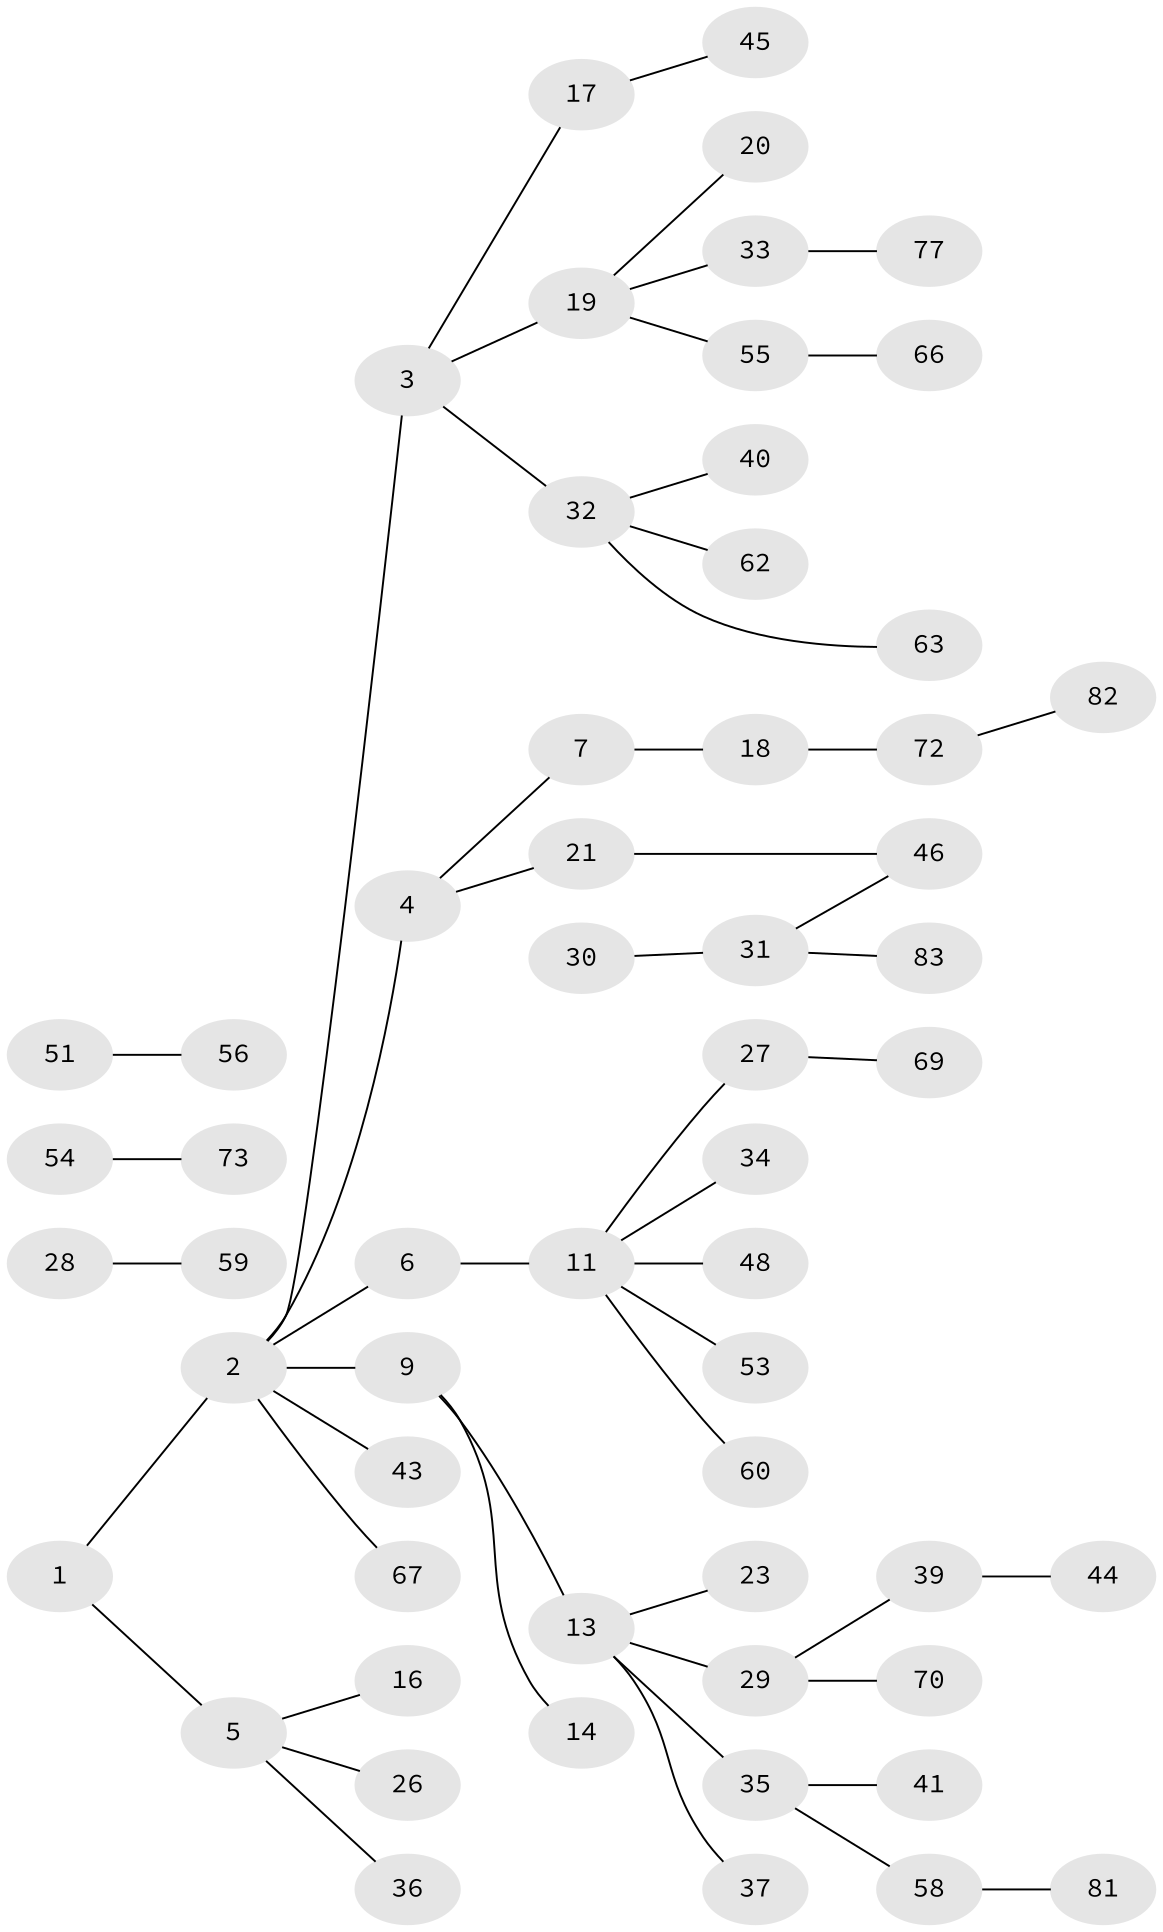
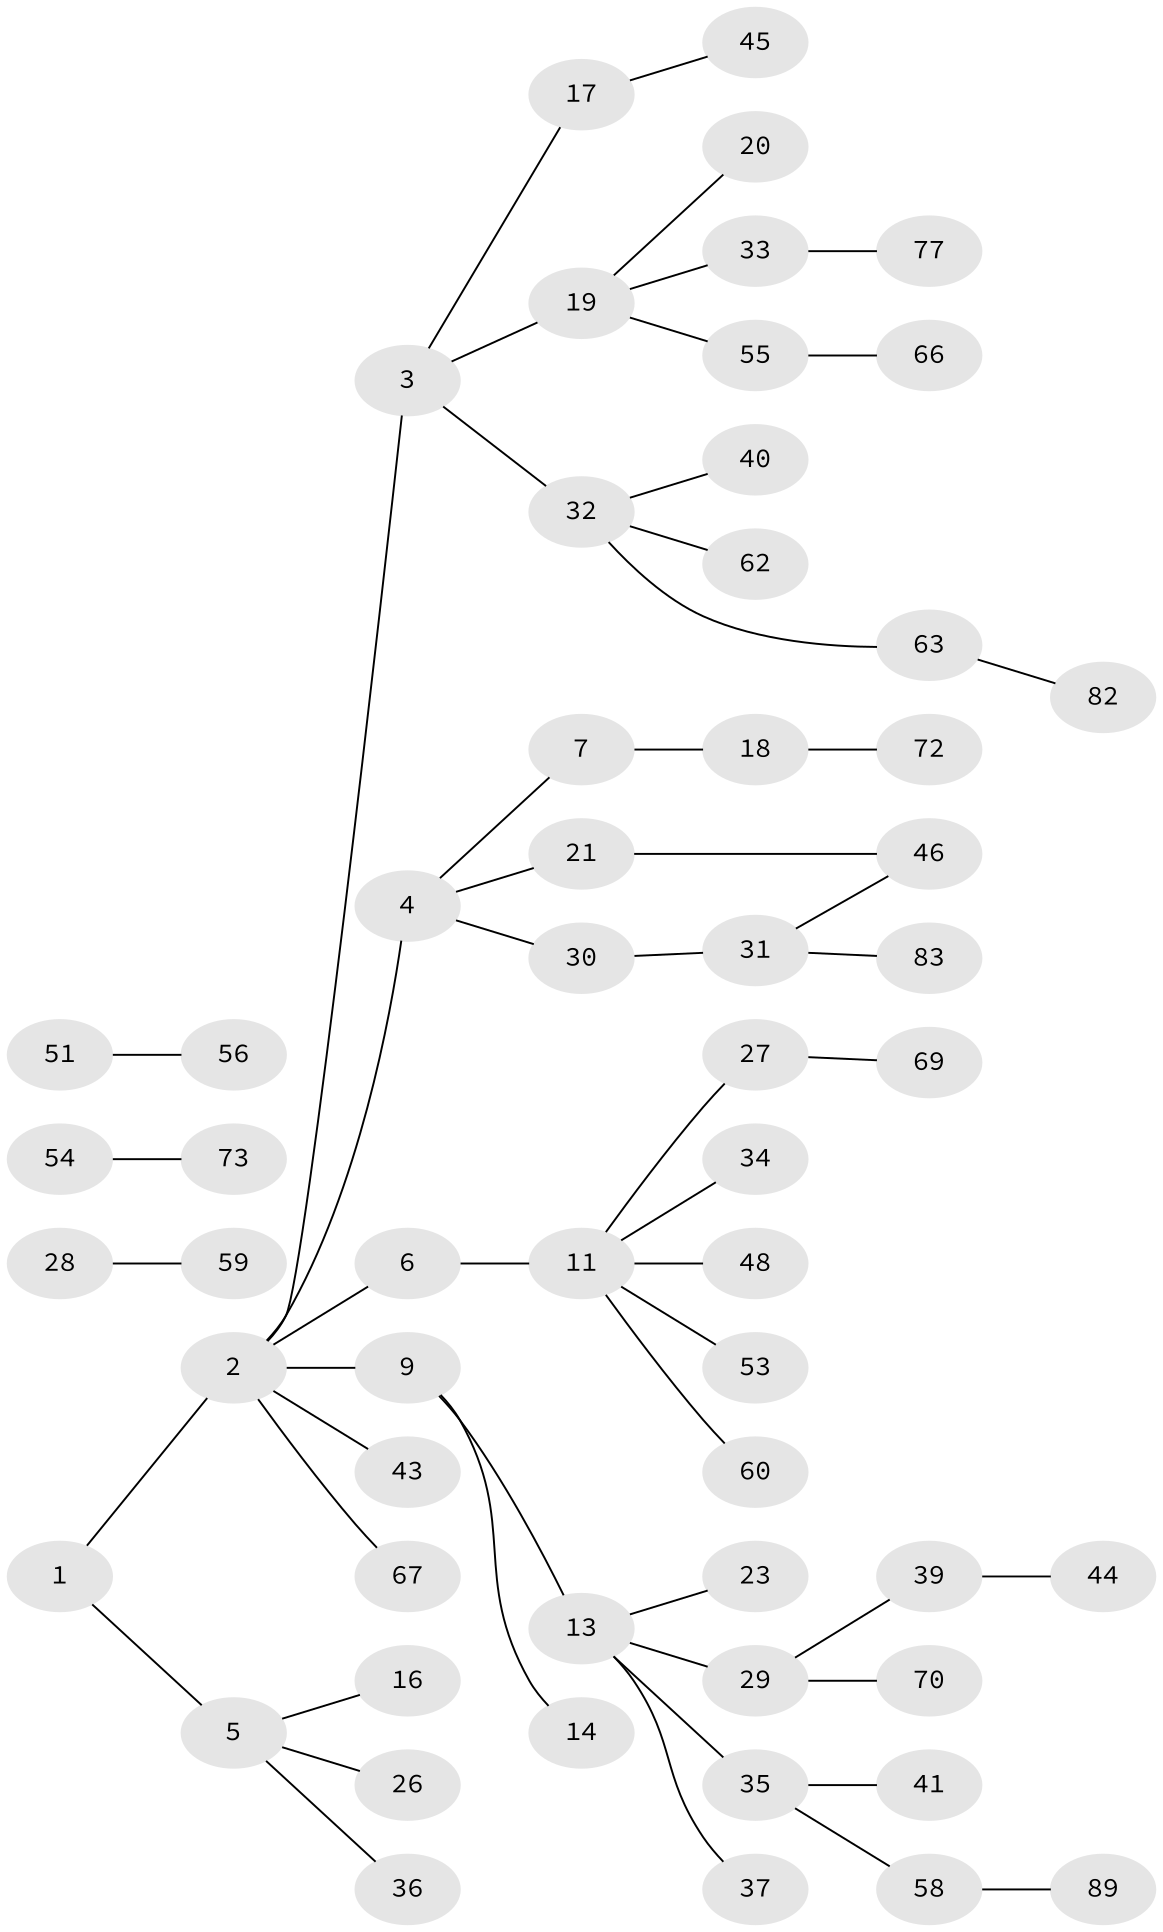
(1017, 723) -> (1017, 671)
none -> (495, 932)
(1103, 1889) -> (1103, 1889)
